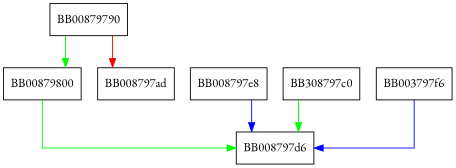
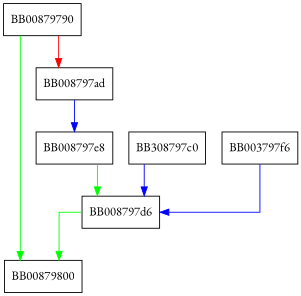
none -> (74, 111)
(252, 111) -> (97, 176)
(298, 111) -> (144, 176)
(111, 148) -> (59, 220)
